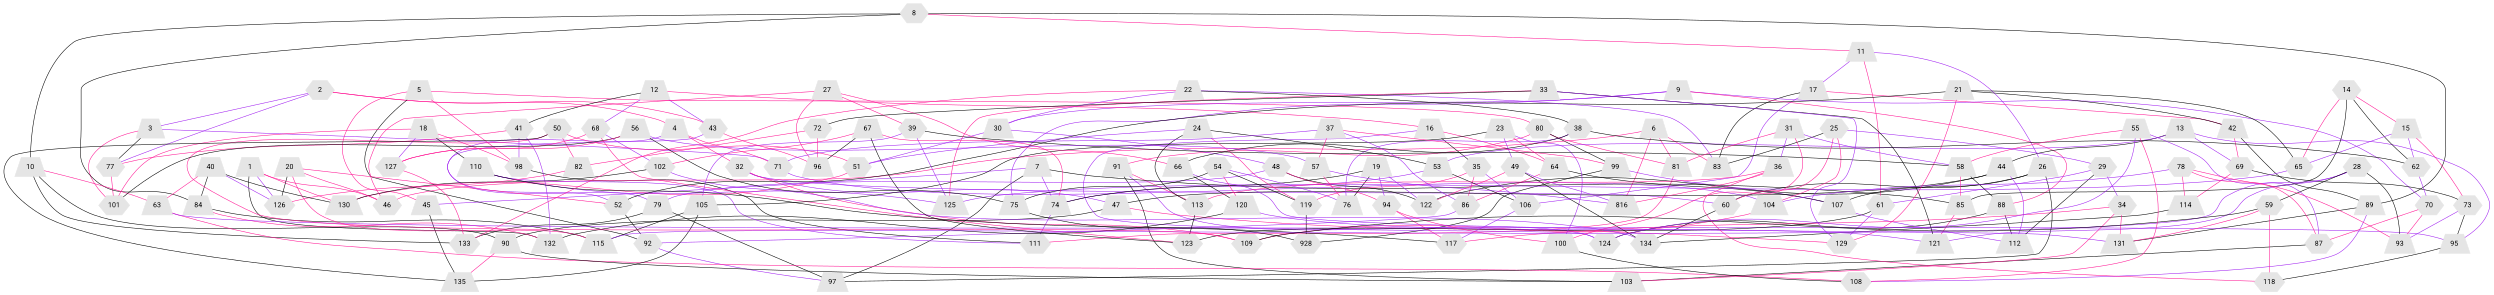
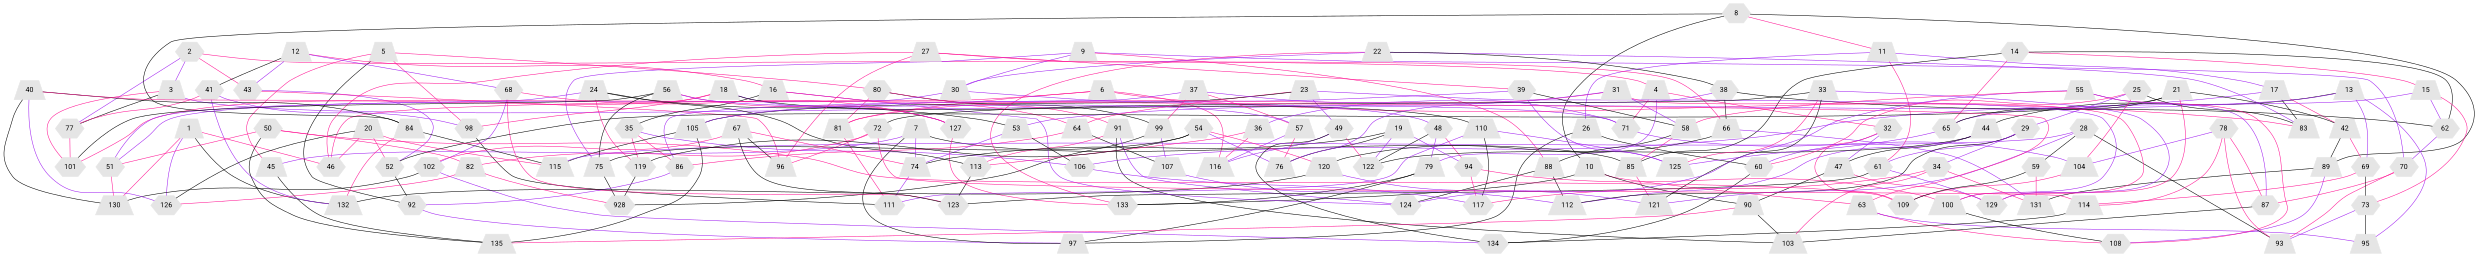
none -> (530, 187)
(1939, 187) -> none
none -> (1462, 191)
(1622, 205) -> (1215, 167)
(2269, 282) -> none
